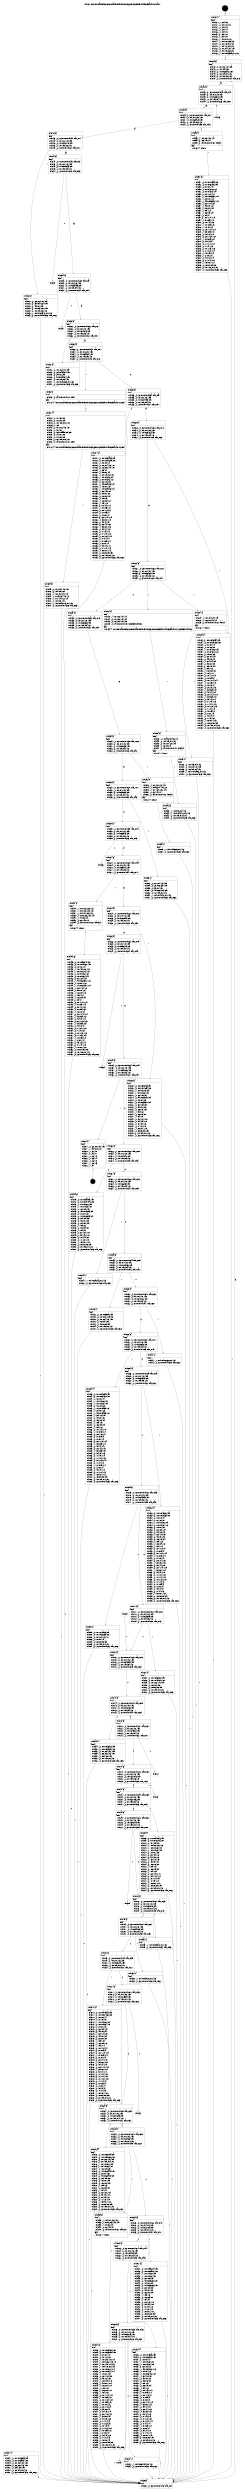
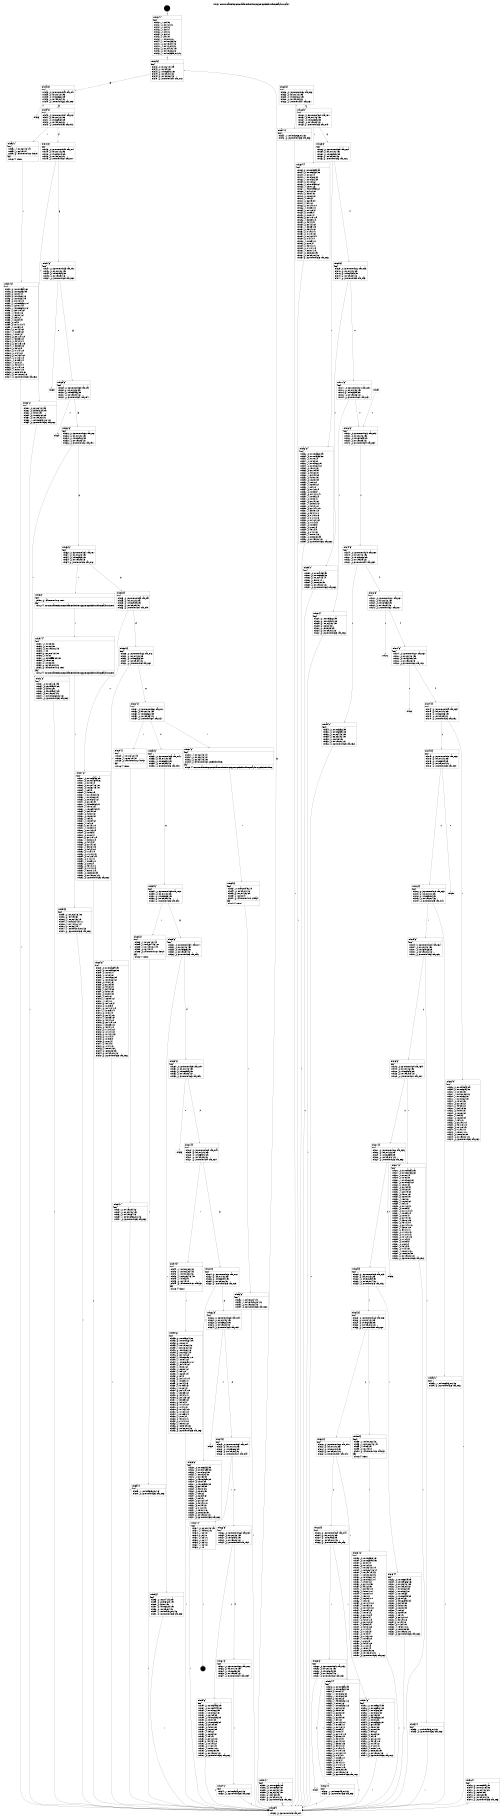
(125, 1263) -> none
